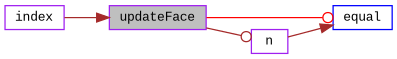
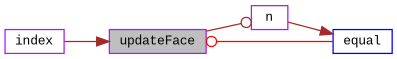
(265, 18) -> (275, 41)
